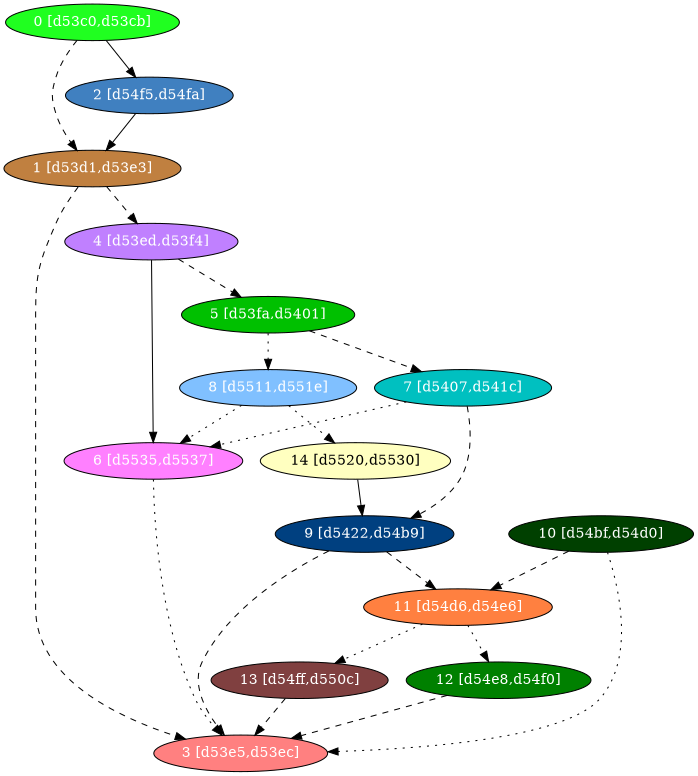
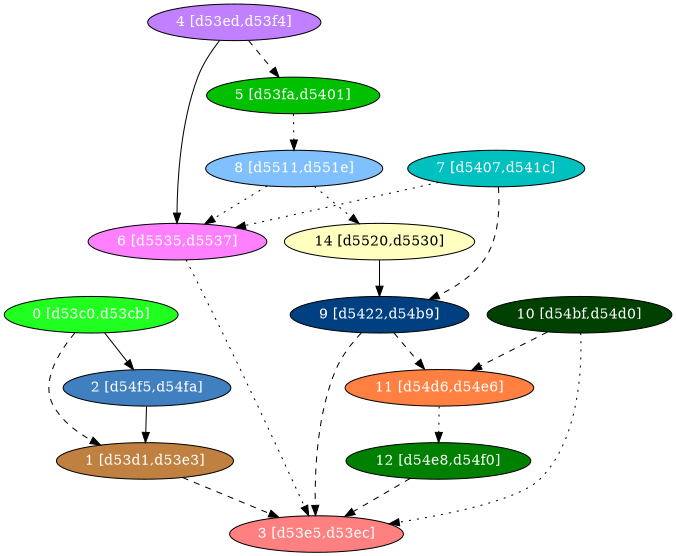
(119, 201) -> none
(361, 349) -> none
(300, 680) -> none
